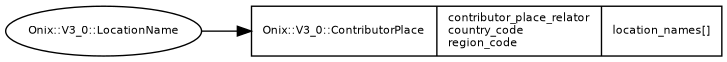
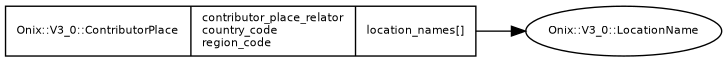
(220, 31) -> (494, 31)
